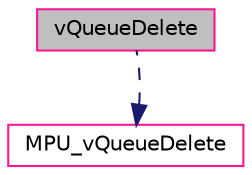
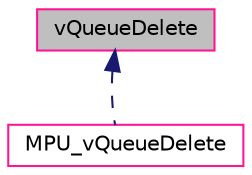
(140, 77) -> (112, 98)
